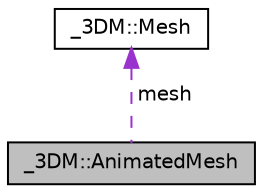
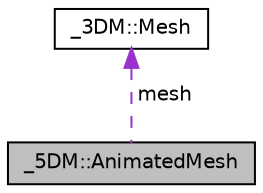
(131, 163) -> (131, 163)
